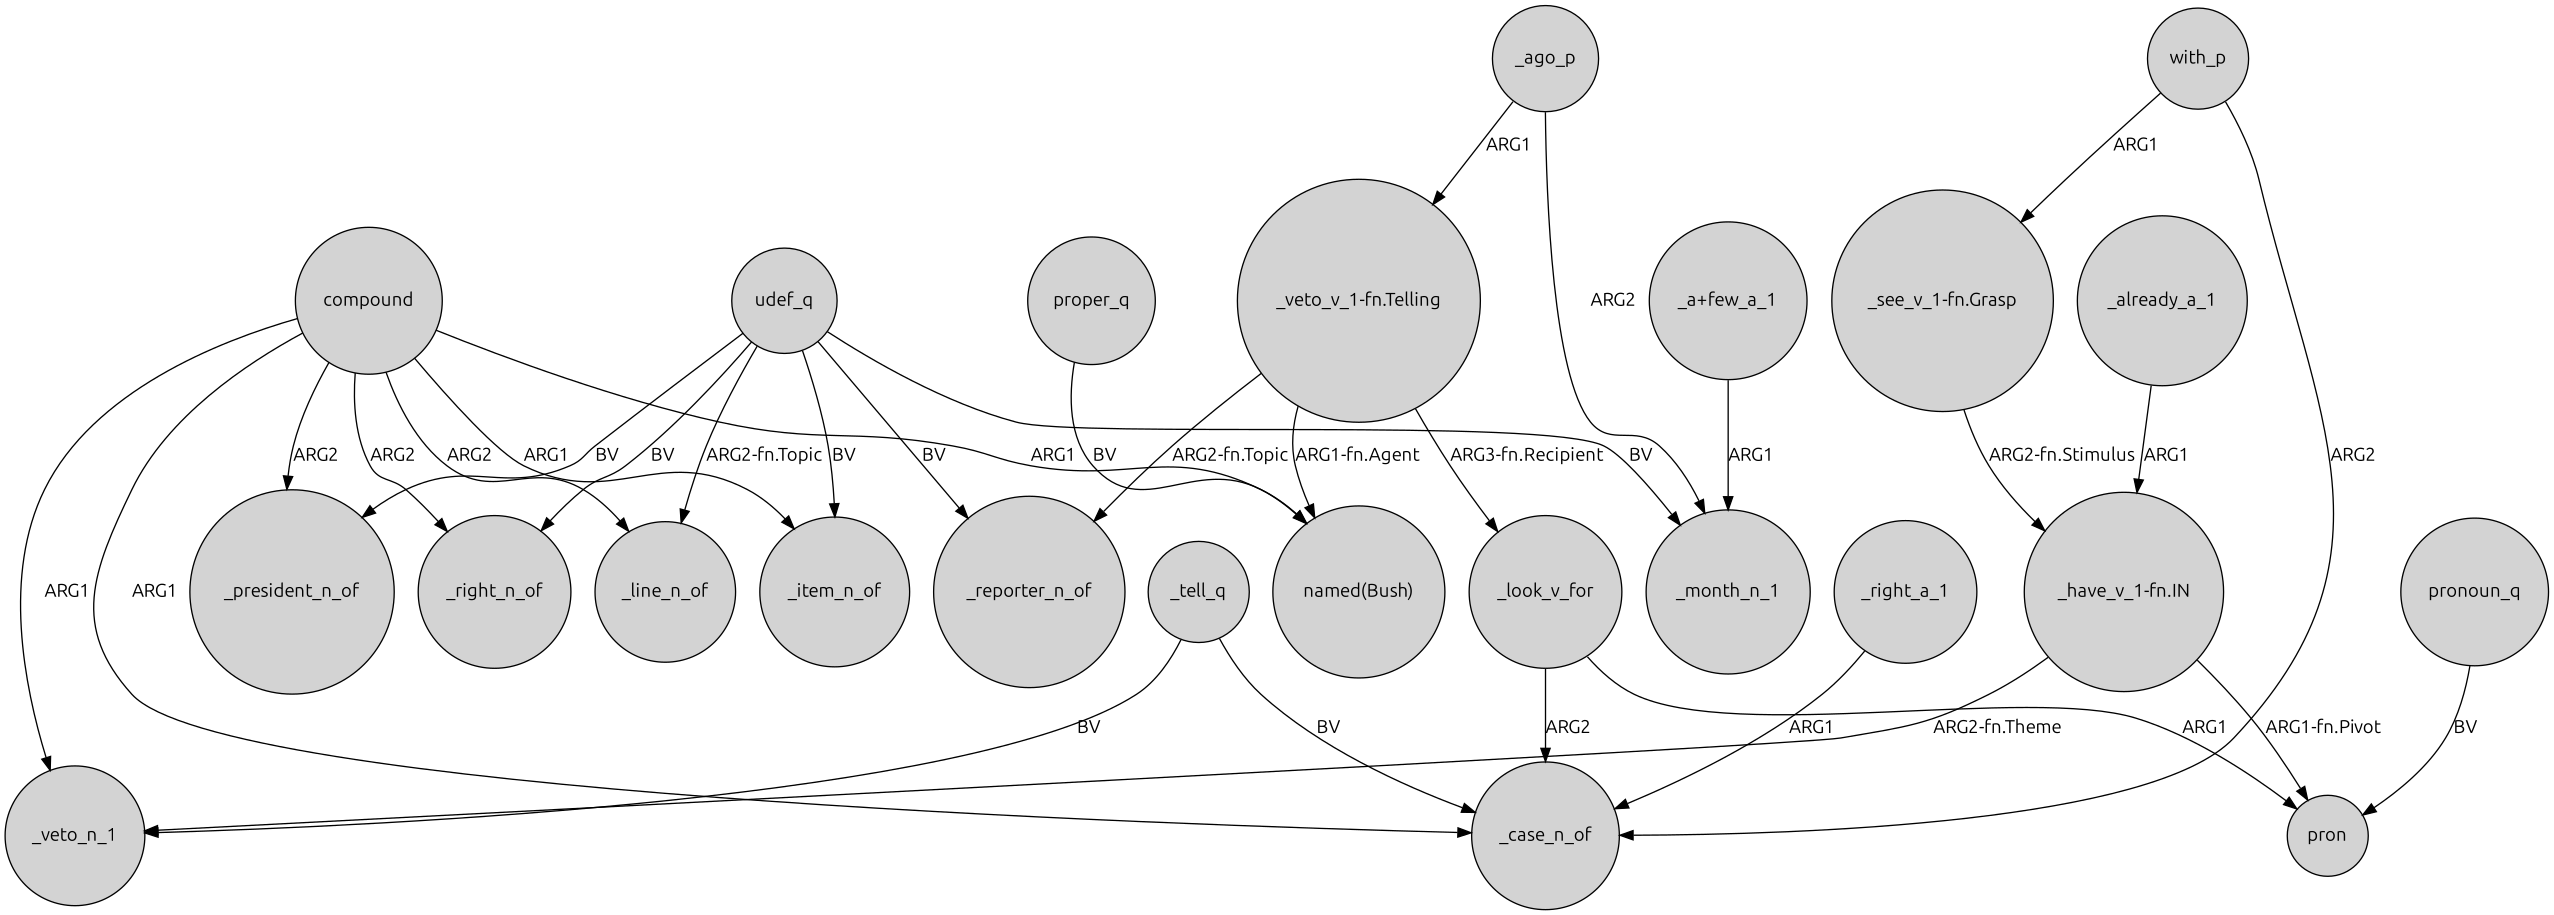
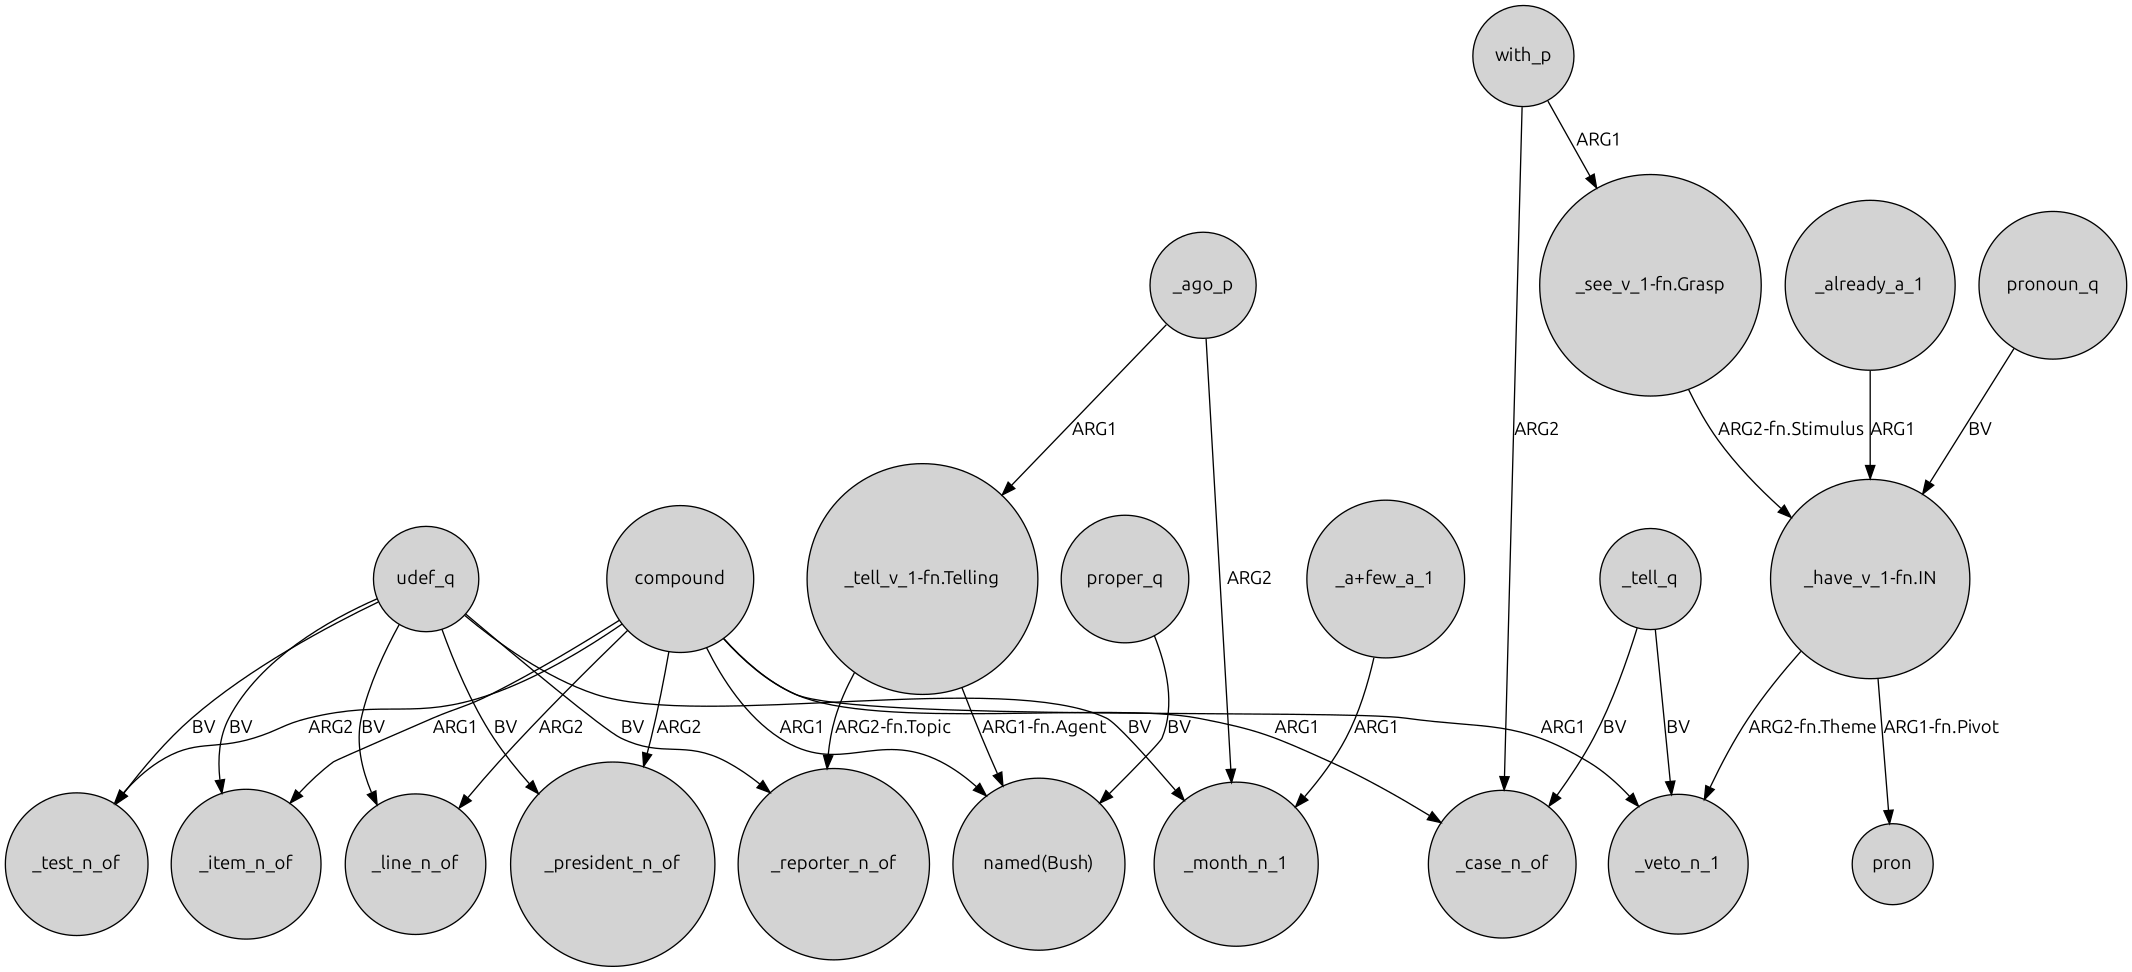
(1359, 301) -> (922, 579)
(765, 456) -> (374, 728)
(495, 592) -> (77, 864)
(1545, 592) -> none
(1905, 592) -> none
(2439, 748) -> (1972, 415)
